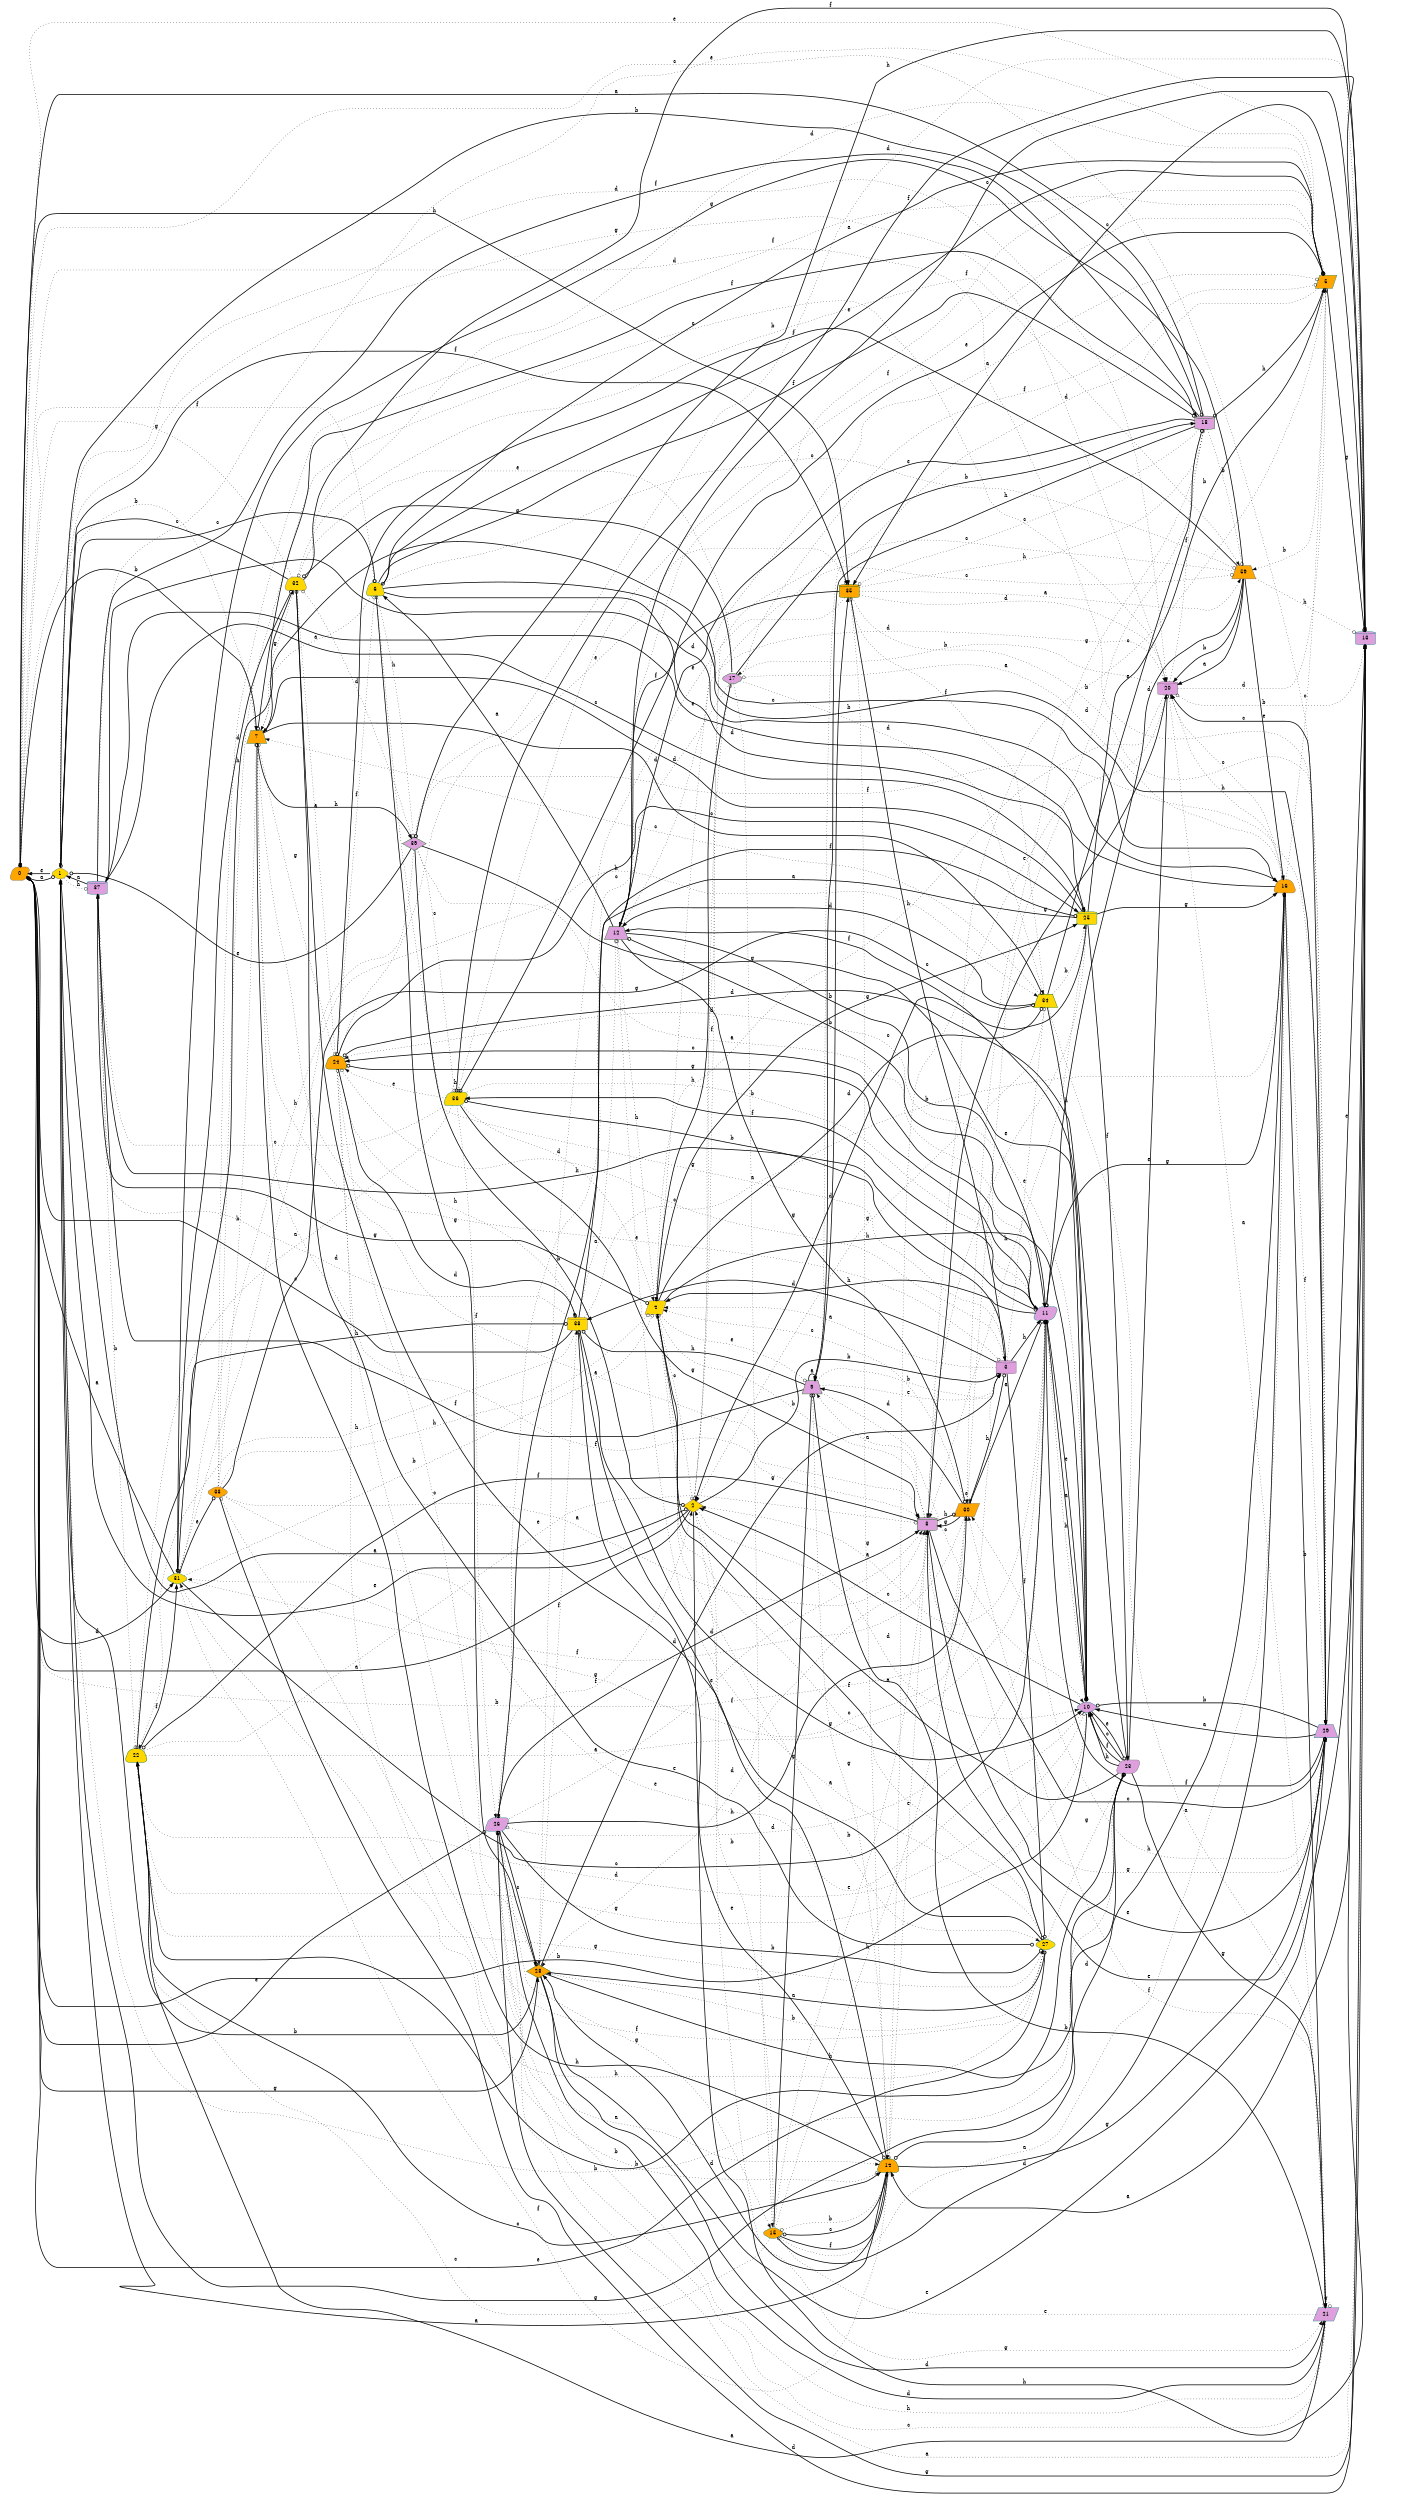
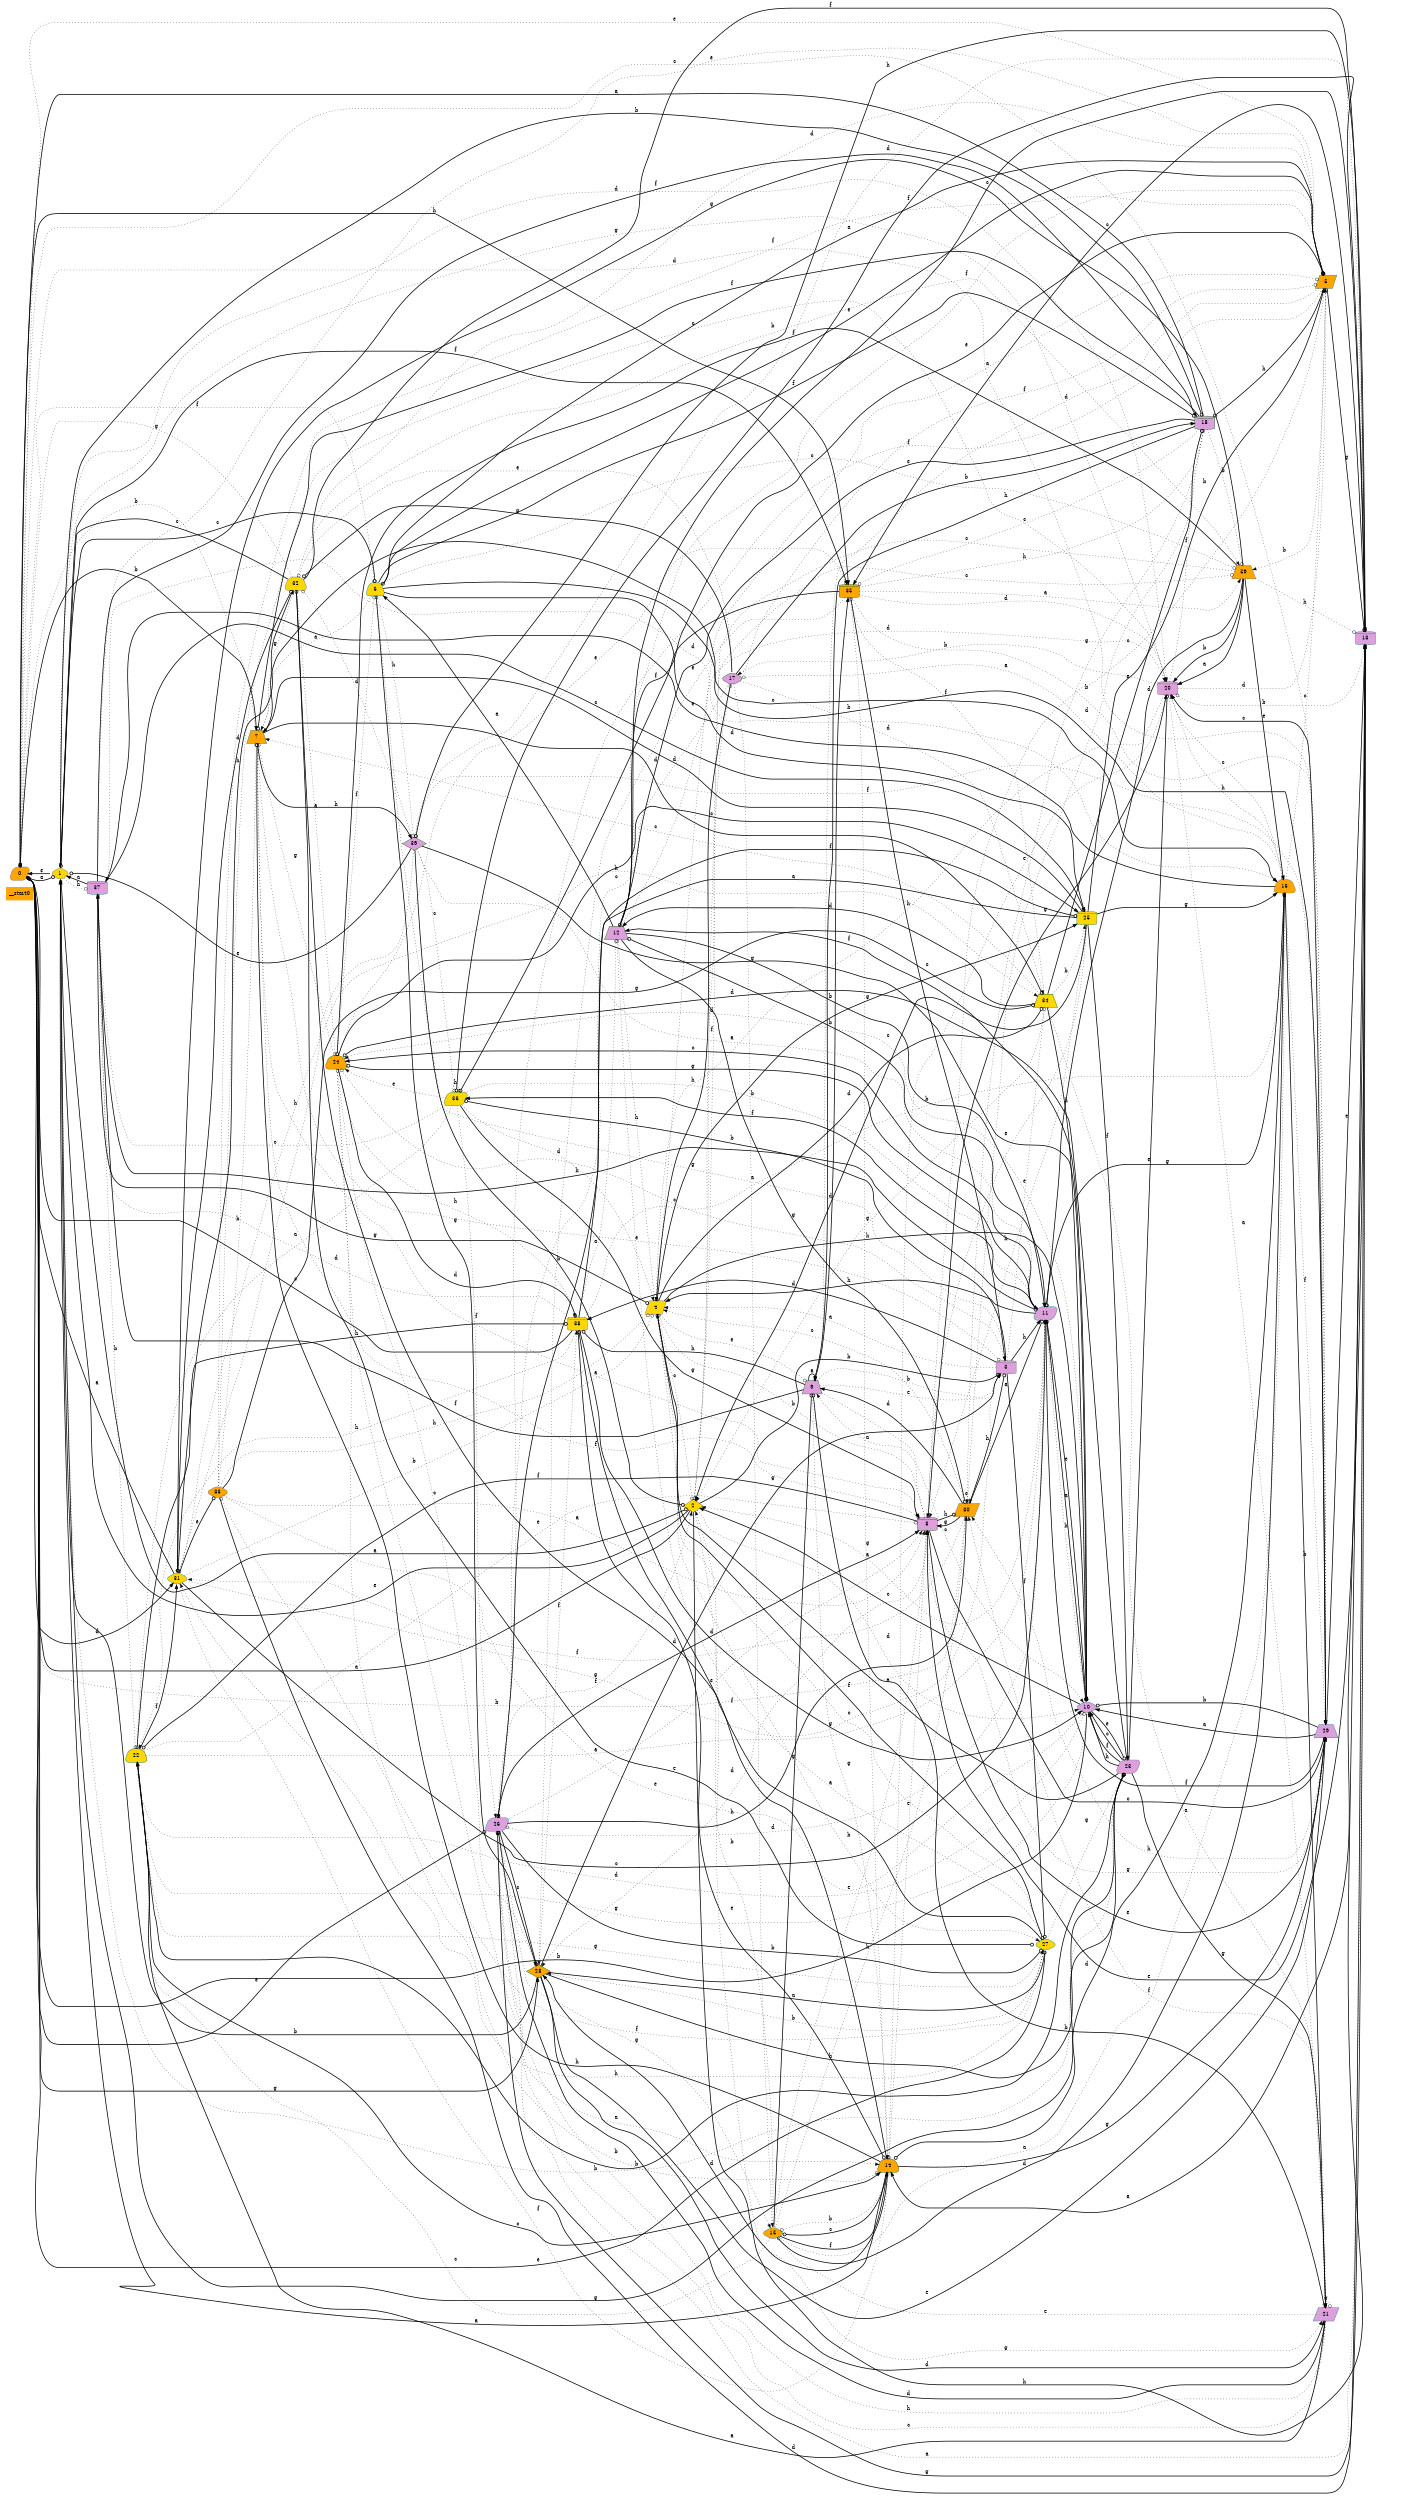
(751, 481) -> (576, 828)
(792, 543) -> (792, 543)
(563, 612) -> (563, 612)
none -> (20, 894)
